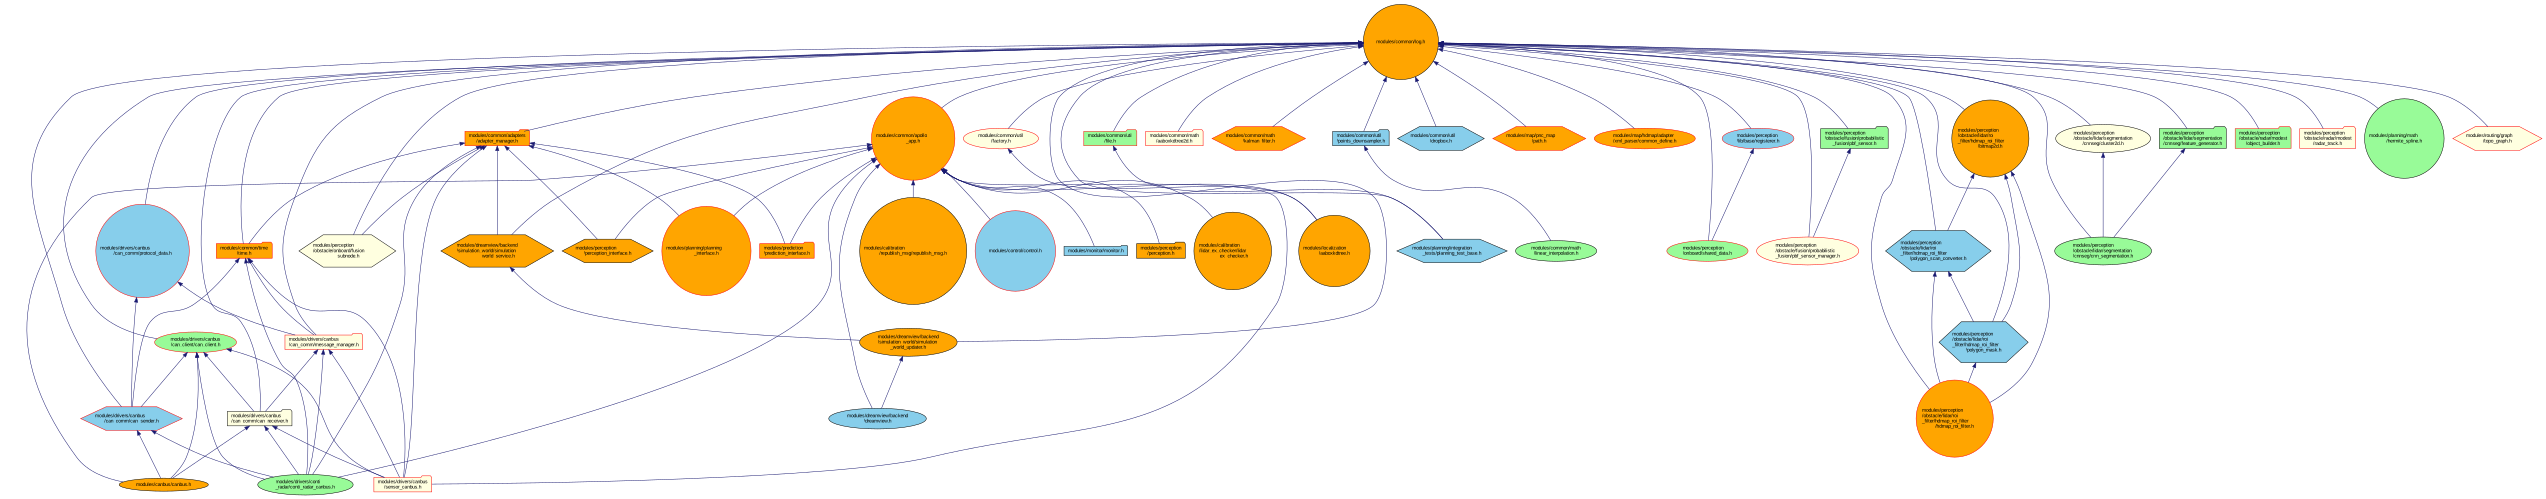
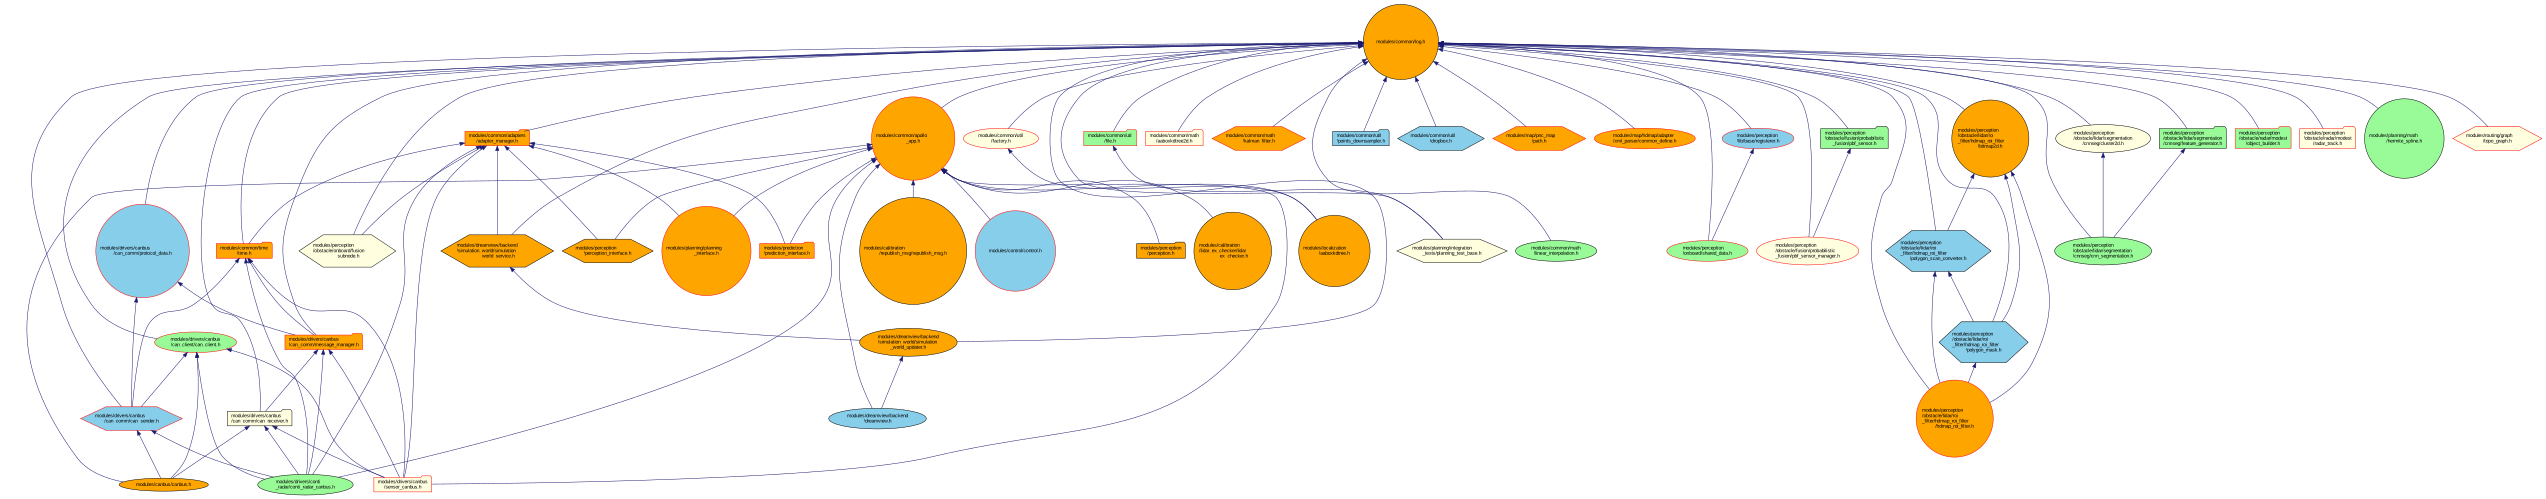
(1462, 188) -> (1388, 194)
(1096, 251) -> none
(1452, 251) -> (1452, 251)
(324, 342) -> (324, 342)
(230, 384) -> none
